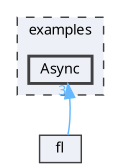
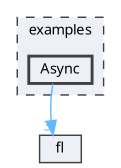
(70, 117) -> (51, 104)
